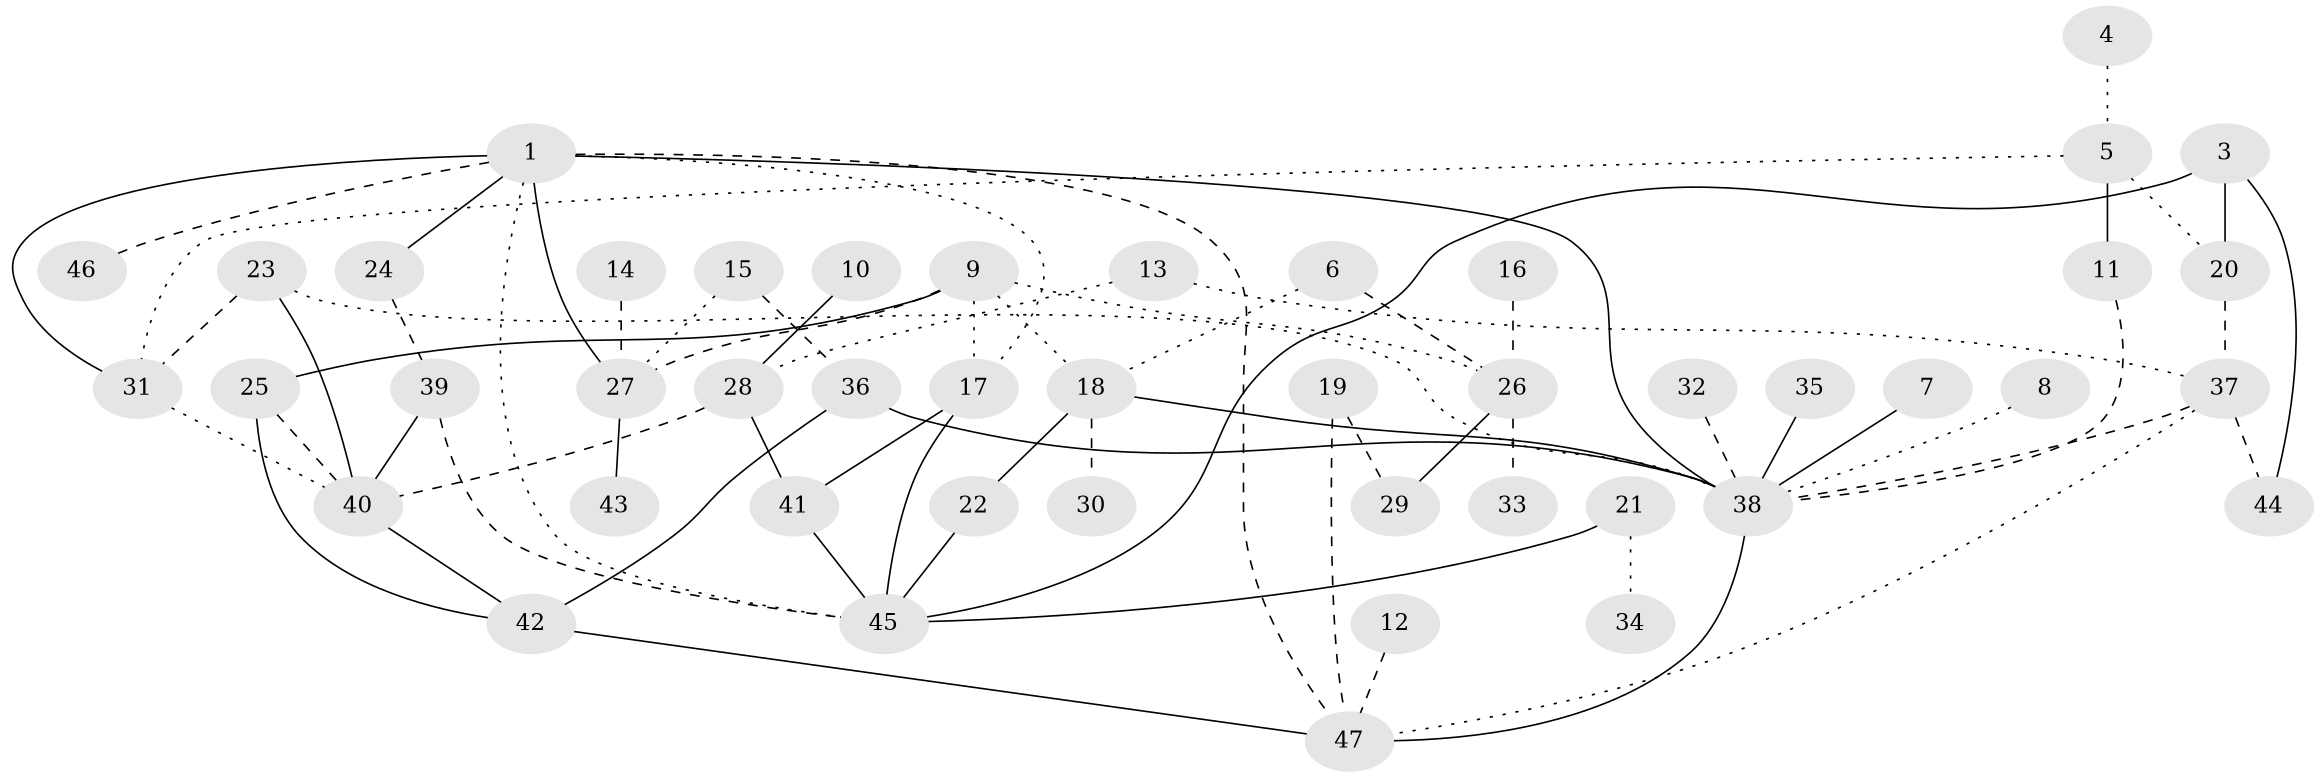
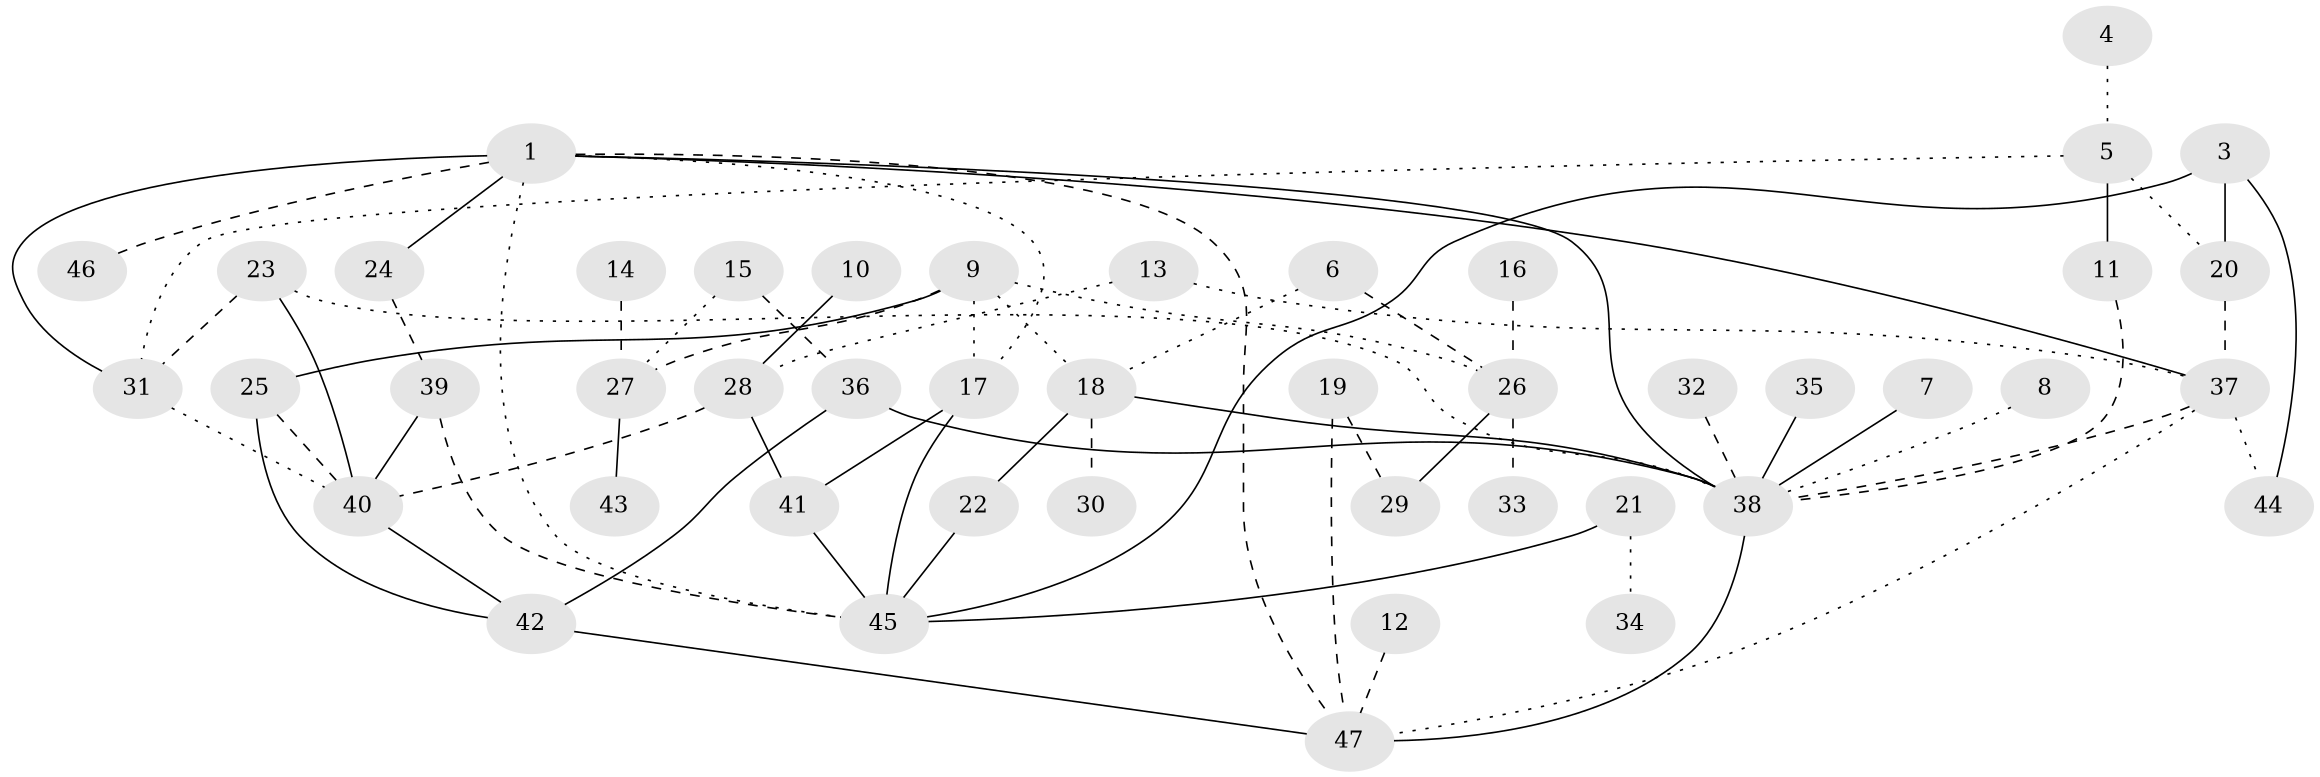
(554, 278) -> (1591, 237)
(2247, 447) -> (2247, 447)
